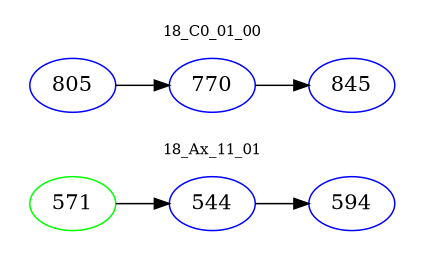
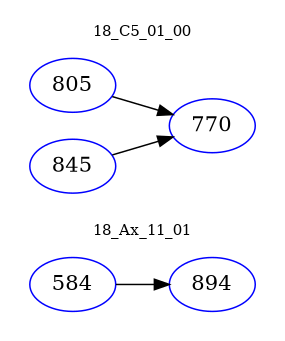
(212, 32) -> (143, 32)
(275, 85) -> (135, 148)
(73, 204) -> none
(212, 204) -> (73, 284)
(352, 204) -> (212, 284)
